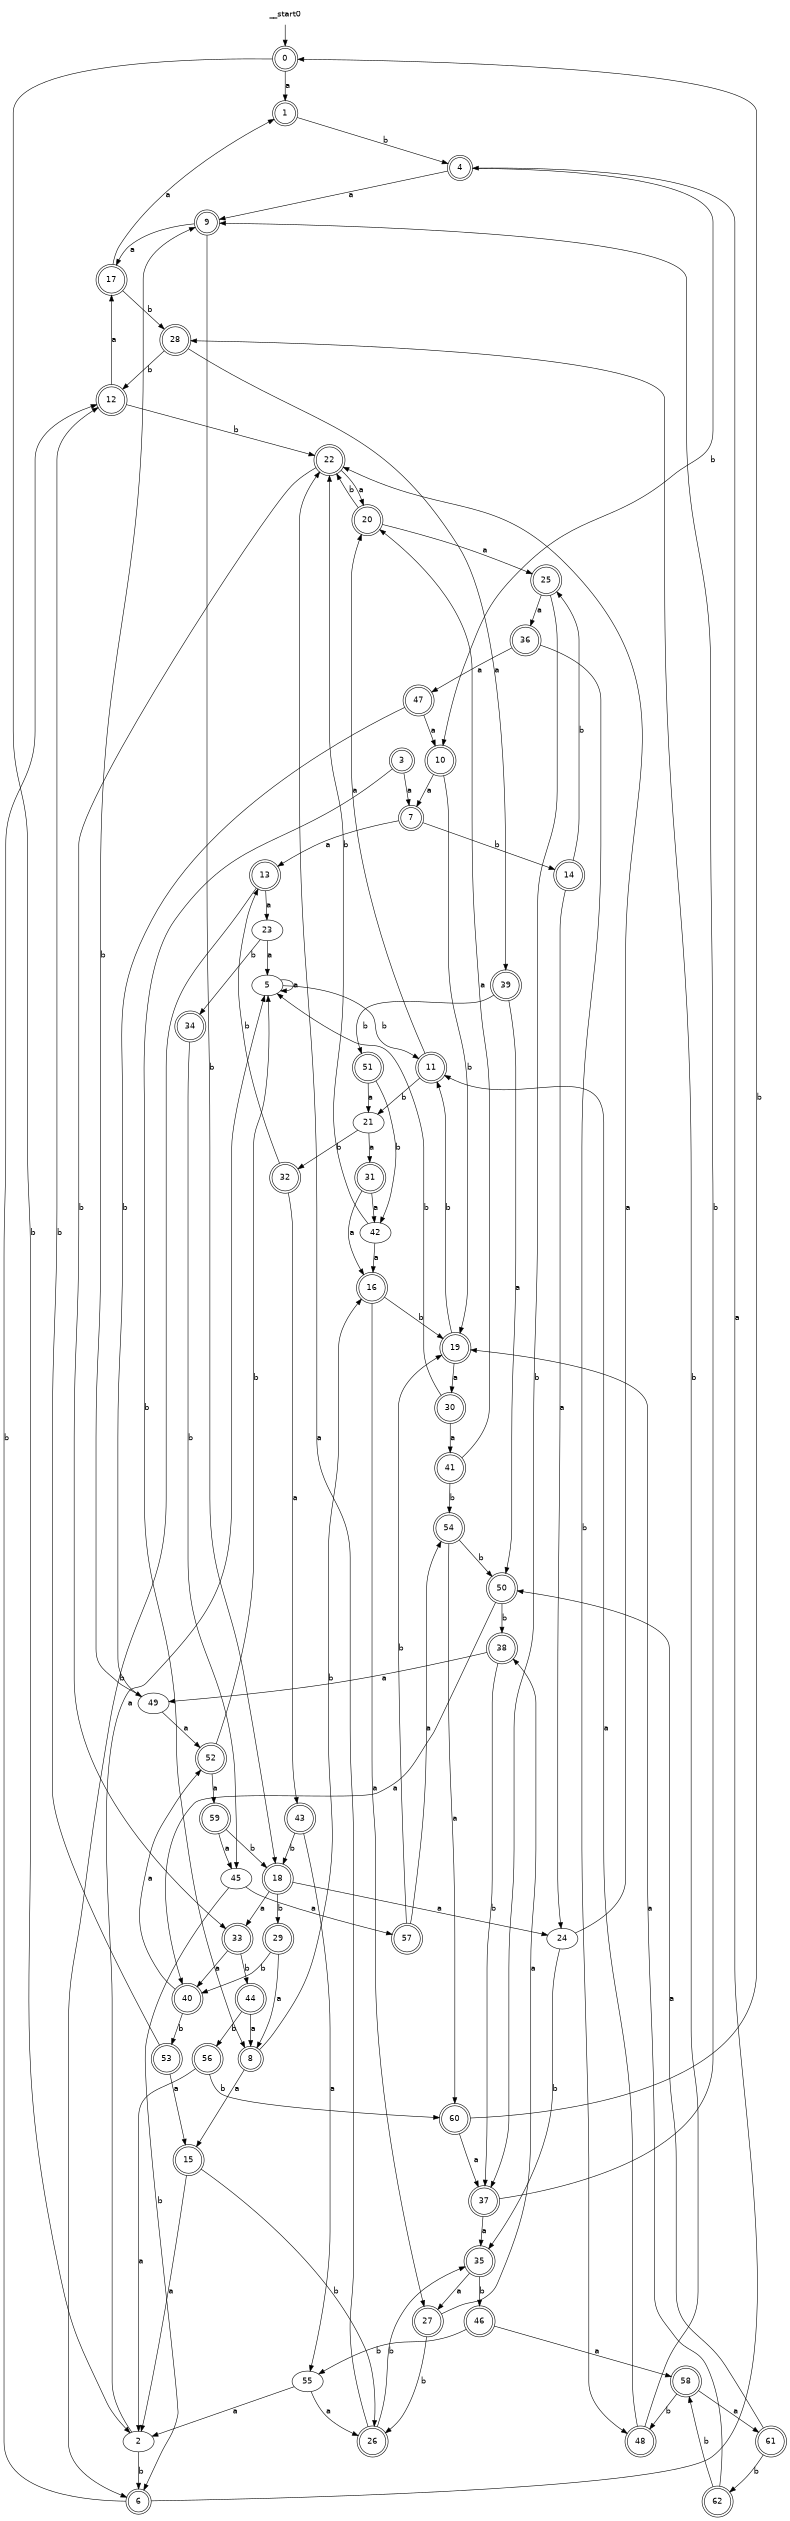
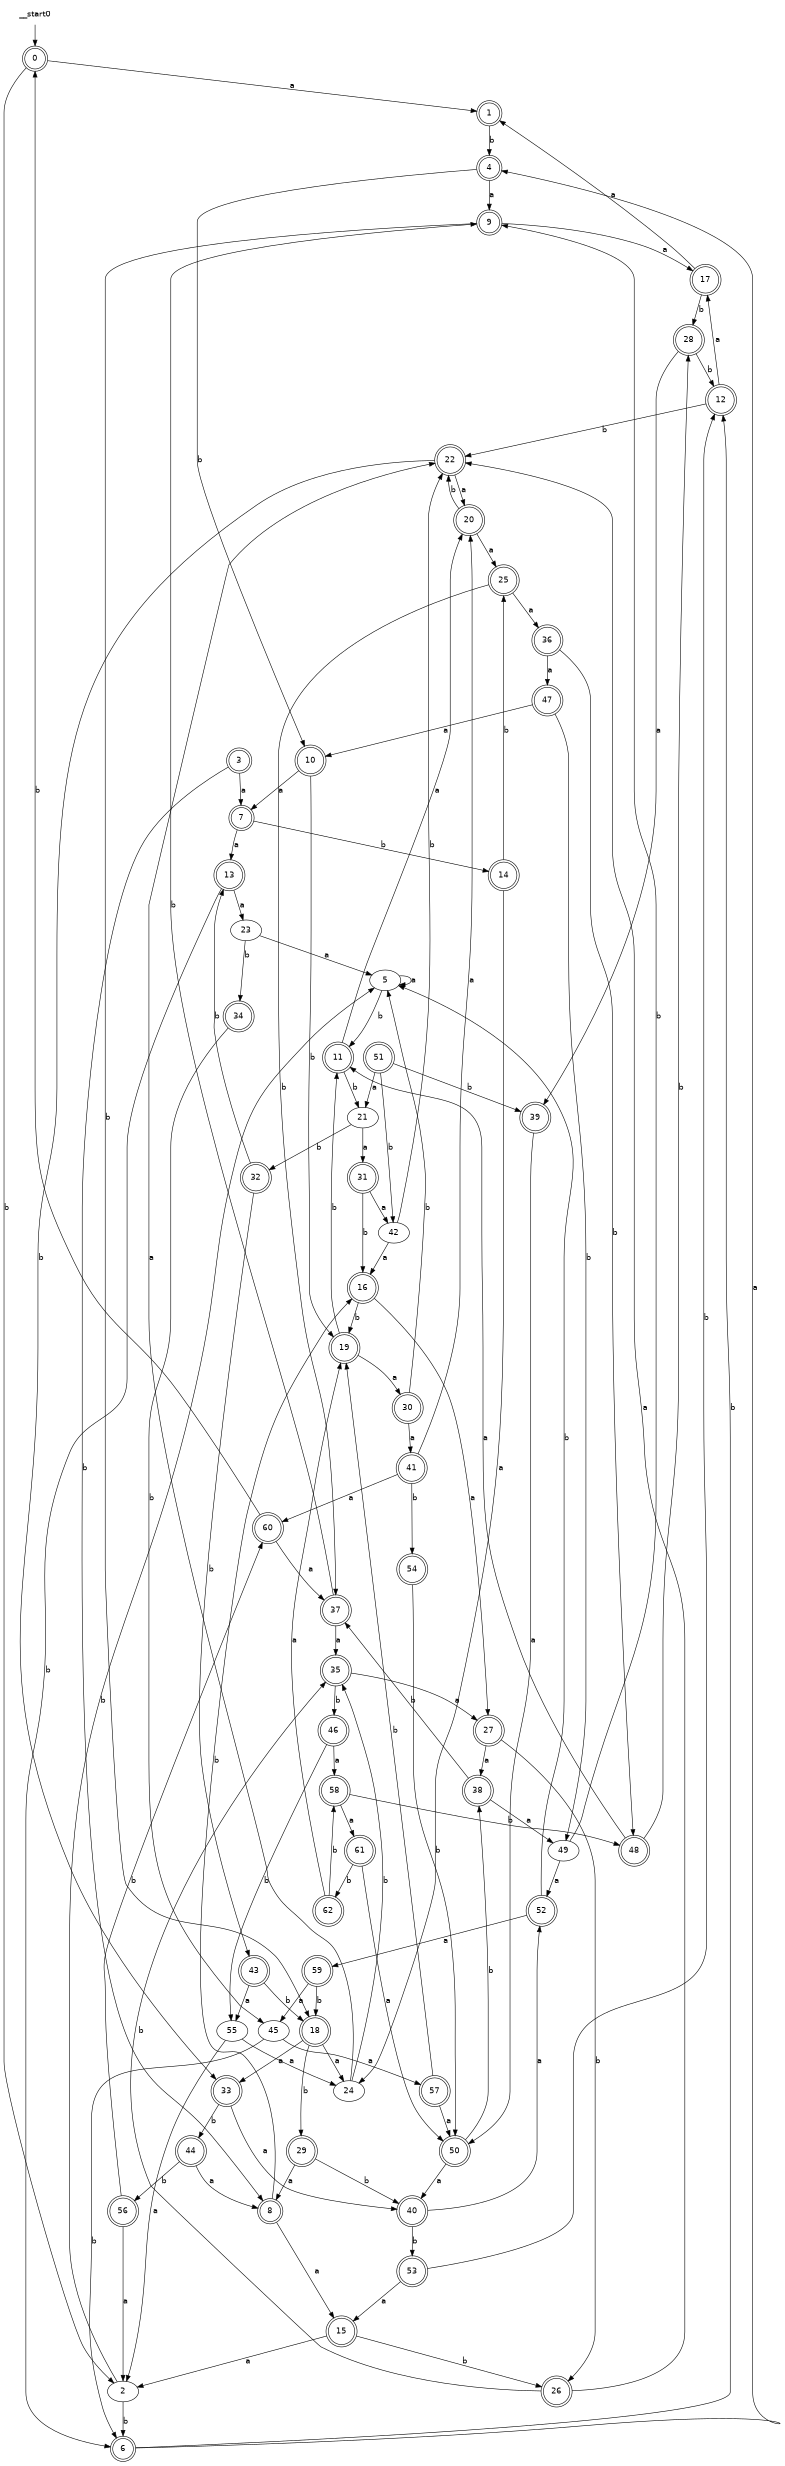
(409, 1002) -> (454, 1087)
(352, 1233) -> (366, 1233)
(295, 1498) -> (212, 1569)
(130, 1703) -> (103, 1701)
(426, 1735) -> (444, 2118)
(452, 1821) -> (343, 1497)
(327, 2417) -> (285, 2063)
